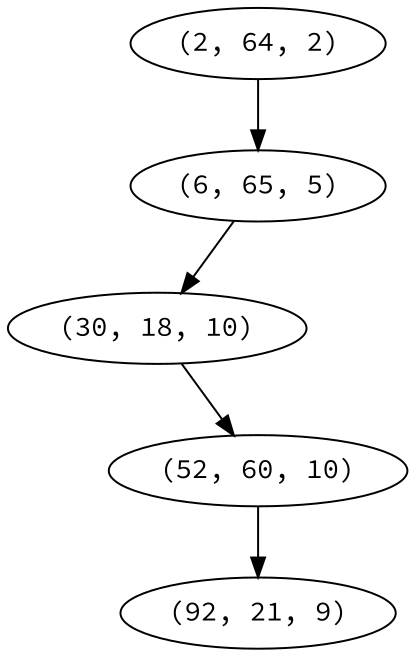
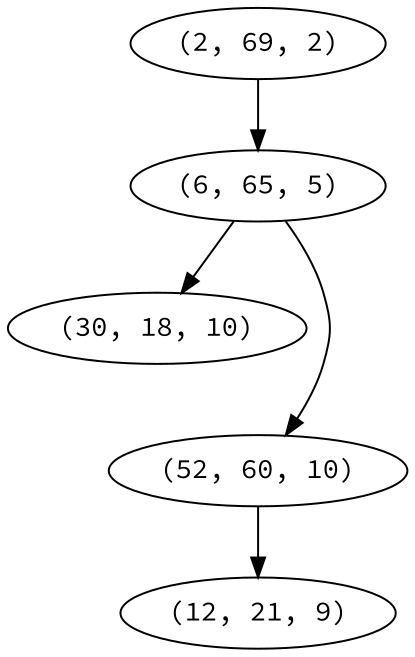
(258, 44) -> (258, 44)
(202, 392) -> (329, 318)
(258, 613) -> (258, 613)
